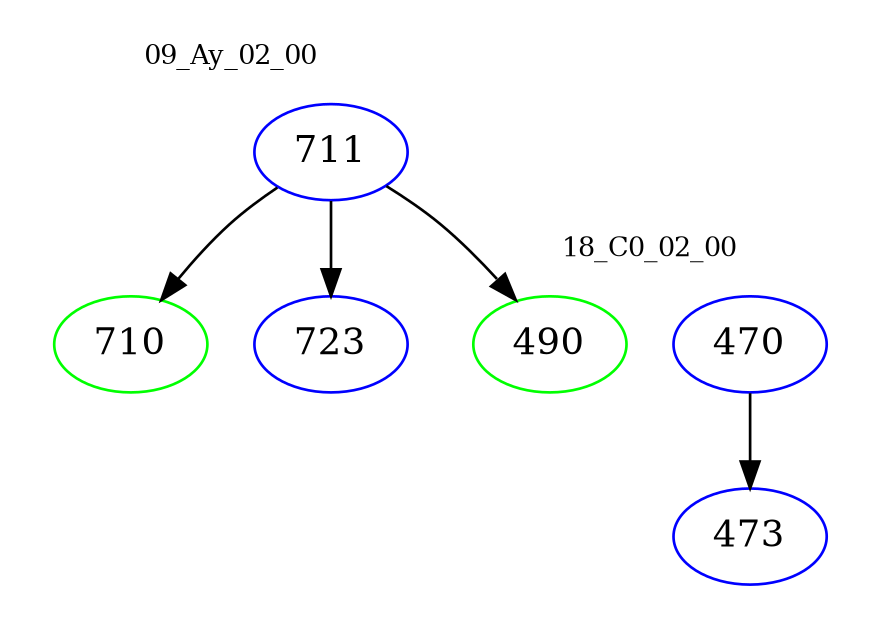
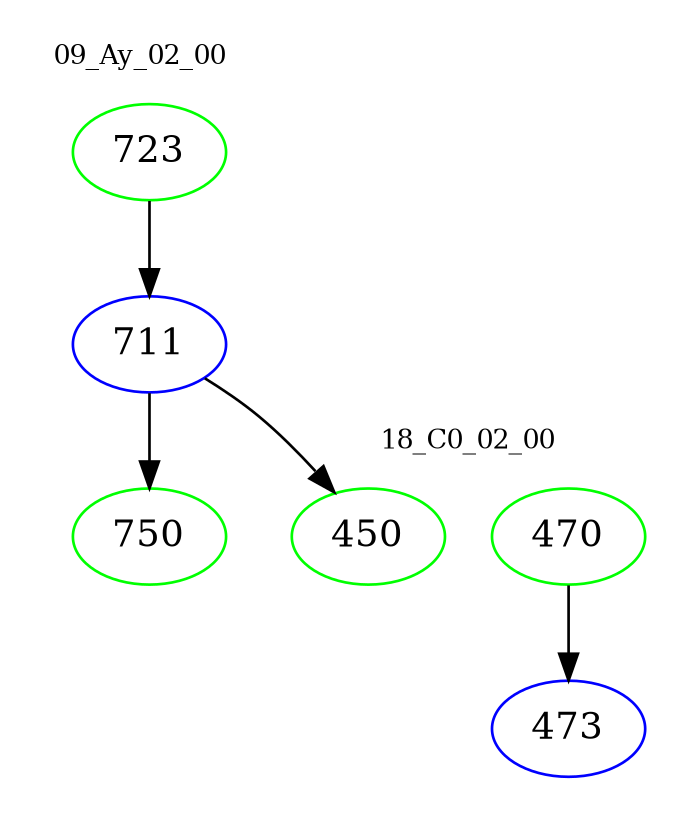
(331, 235) -> (149, 235)
(131, 344) -> (149, 537)
(331, 344) -> (149, 152)
(550, 344) -> (368, 537)
(750, 344) -> (569, 537)
